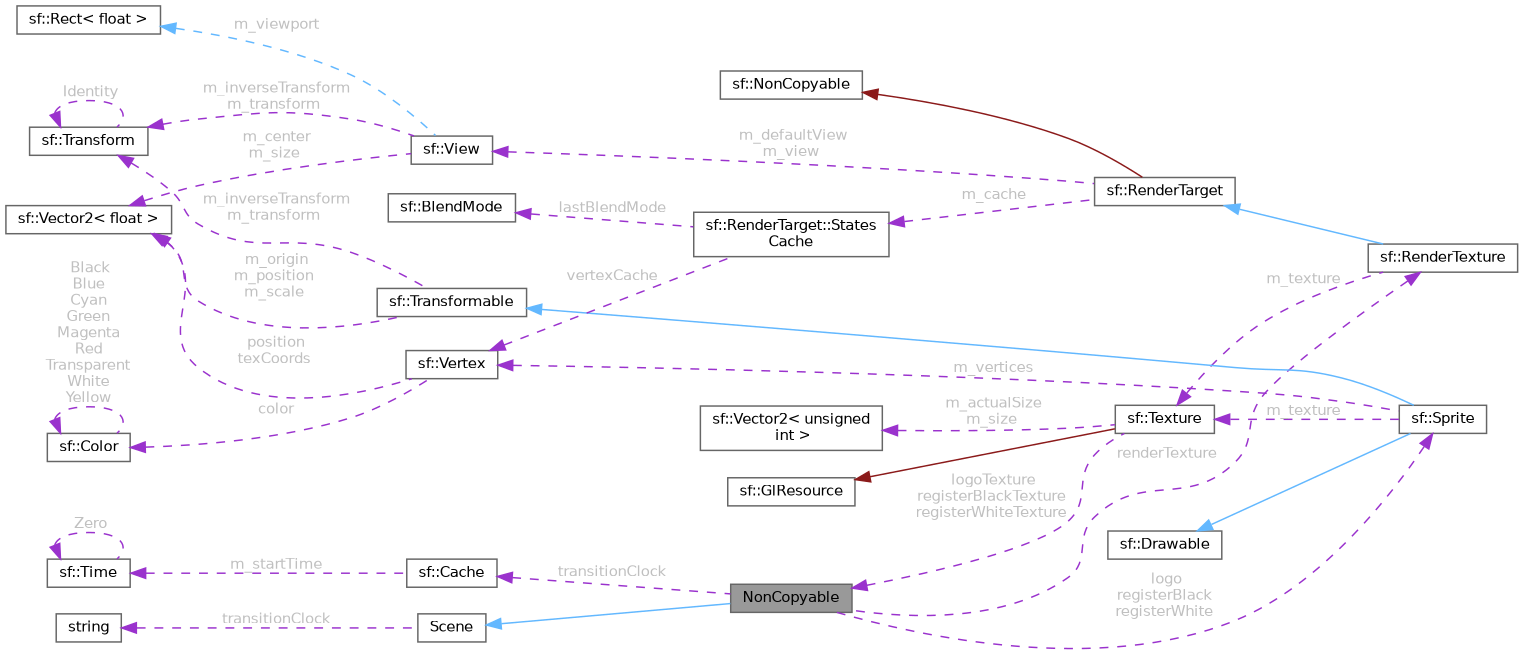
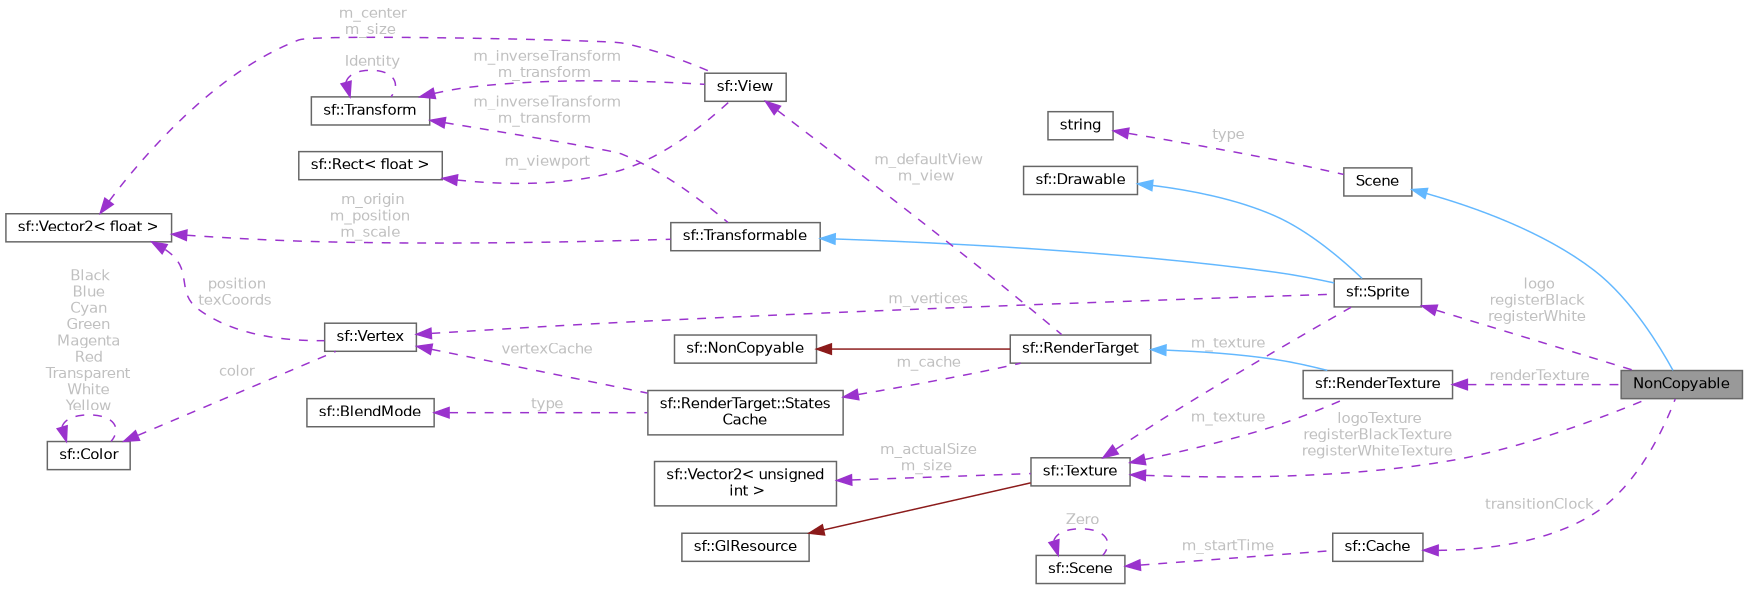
(315, 61) -> (603, 175)
(610, 209) -> (545, 405)
(1023, 545) -> (1402, 468)
(89, 573) -> (1081, 569)
(274, 620) -> (1226, 135)
